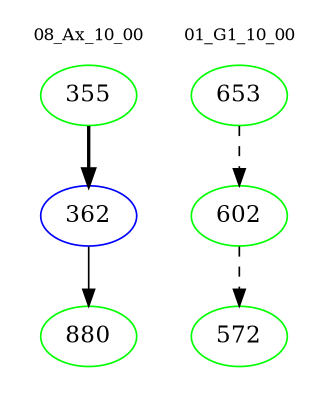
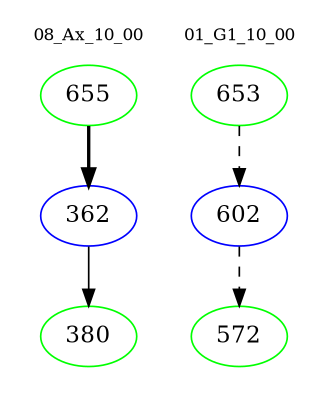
(89, 95) -> (89, 95)
(239, 216) -> (239, 216)
(89, 336) -> (89, 336)
